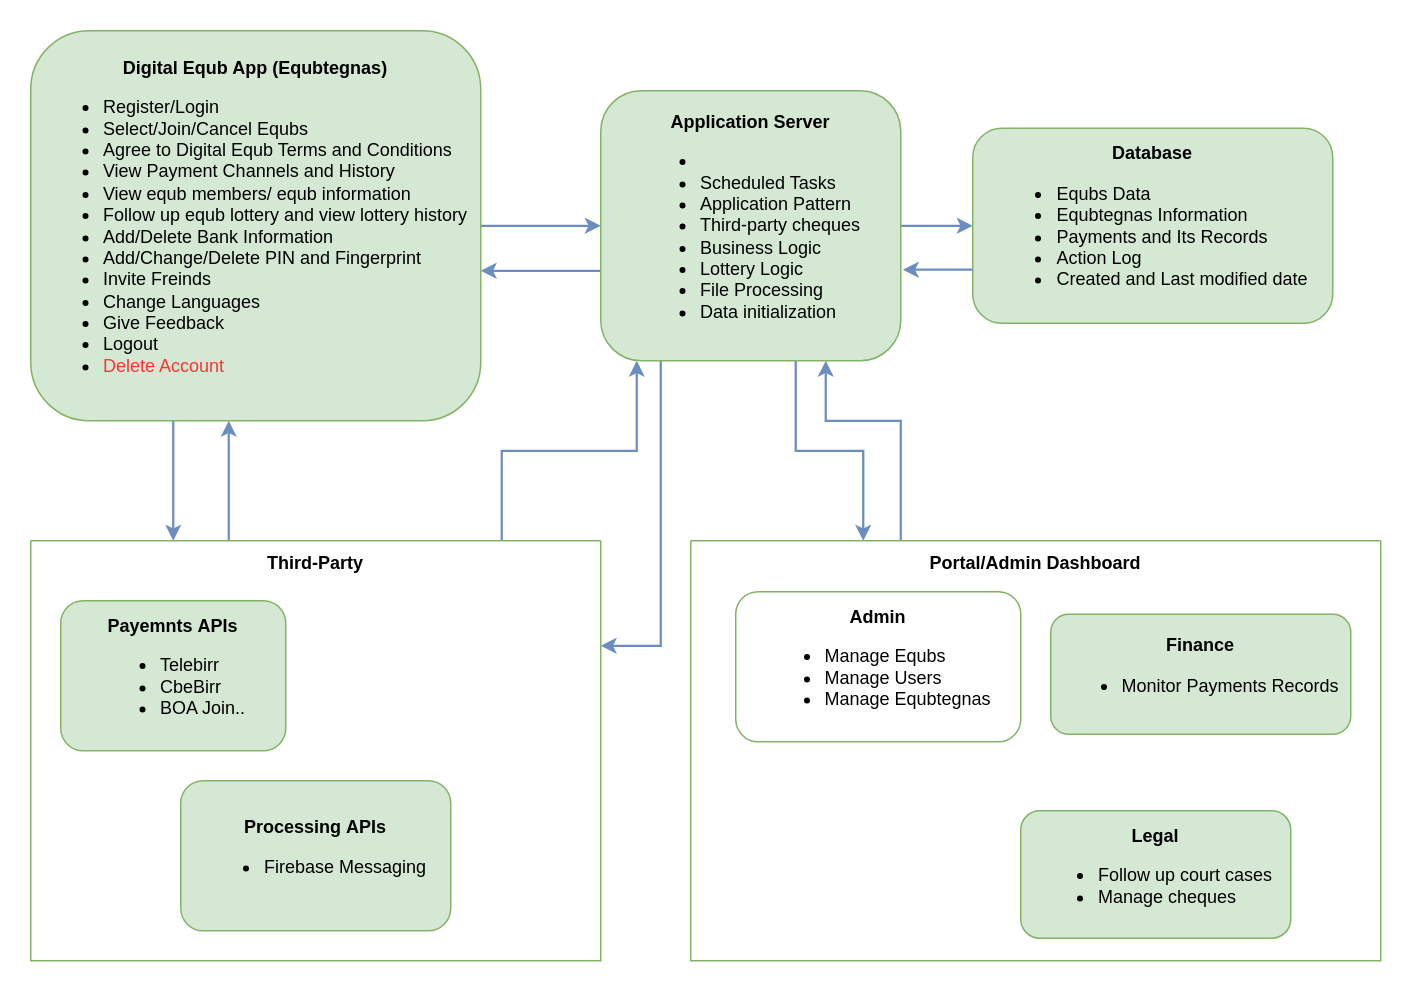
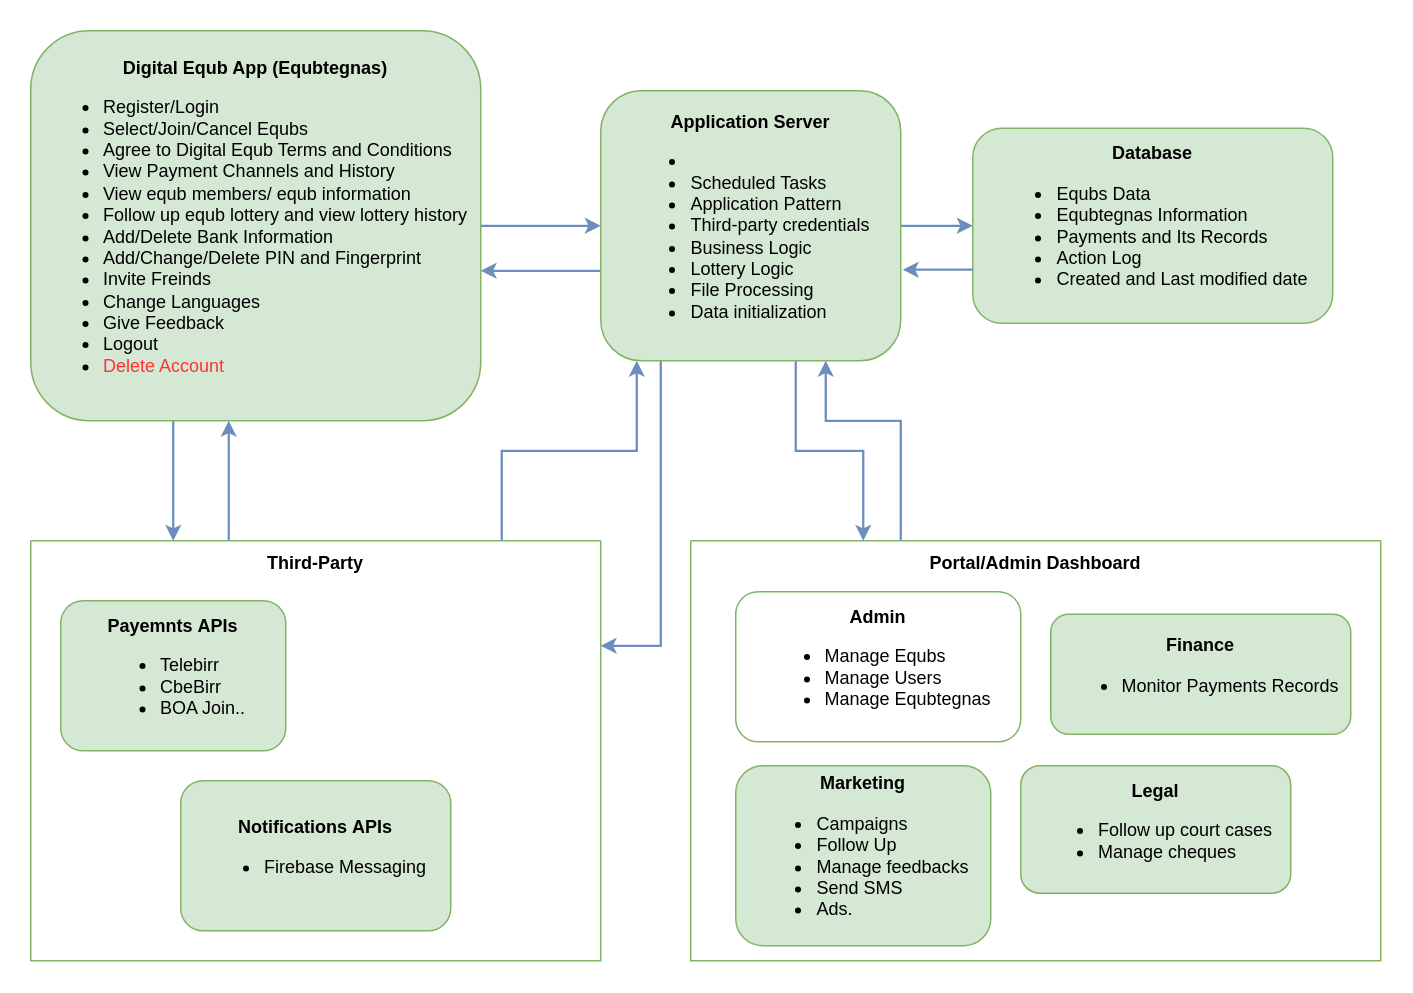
(751, 226) -> (751, 226)
(316, 856) -> (316, 856)
none -> (863, 856)
(1156, 875) -> (1156, 830)
